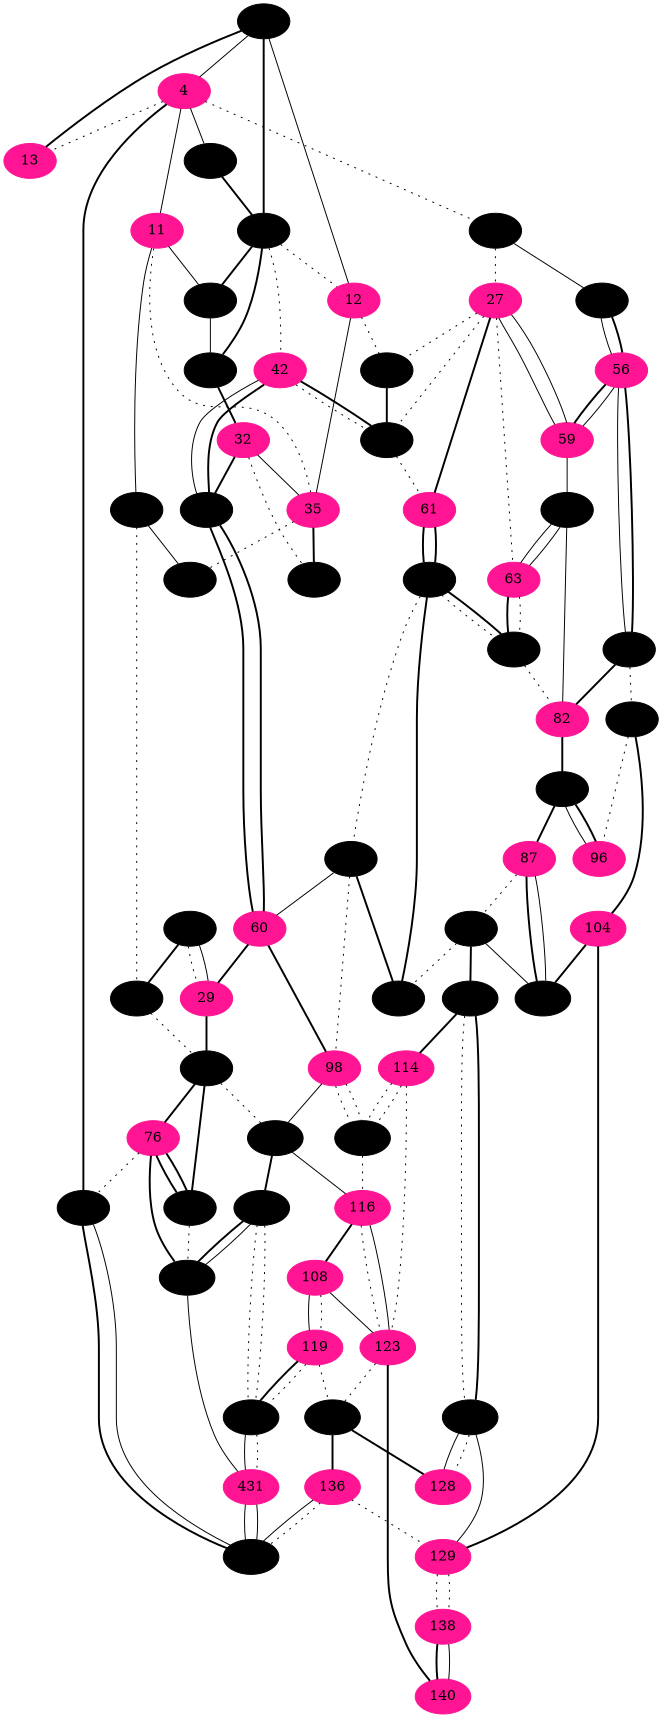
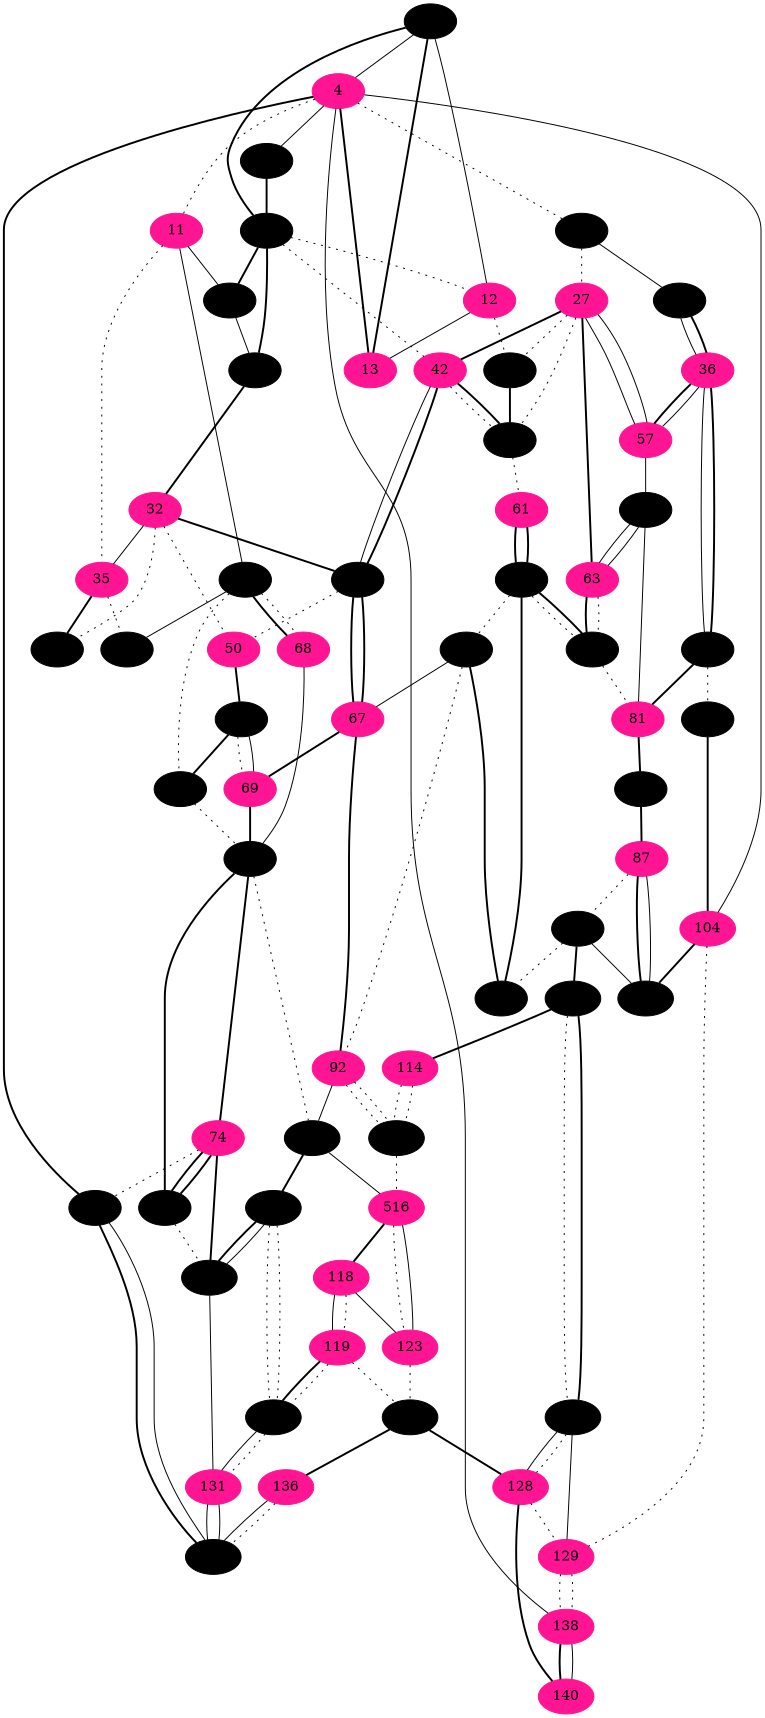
(107, 126) -> (354, 231)
(171, 161) -> (246, 132)
none -> (761, 358)
(621, 370) -> (708, 370)
(336, 392) -> (430, 335)
(462, 405) -> (511, 335)
(505, 440) -> (587, 440)
(567, 440) -> (646, 440)
none -> (234, 650)
none -> (303, 650)
(562, 719) -> (638, 719)
(599, 859) -> none
none -> (417, 869)
(260, 929) -> (358, 719)
(206, 999) -> (250, 789)
(334, 1068) -> (338, 1068)
(153, 1138) -> (218, 1138)
(363, 1208) -> (397, 1208)
(404, 1208) -> none
(315, 1278) -> (341, 1278)
(598, 1280) -> (704, 1273)
(251, 1487) -> (213, 1487)
(381, 1518) -> (543, 1522)
(388, 1536) -> (519, 1597)
